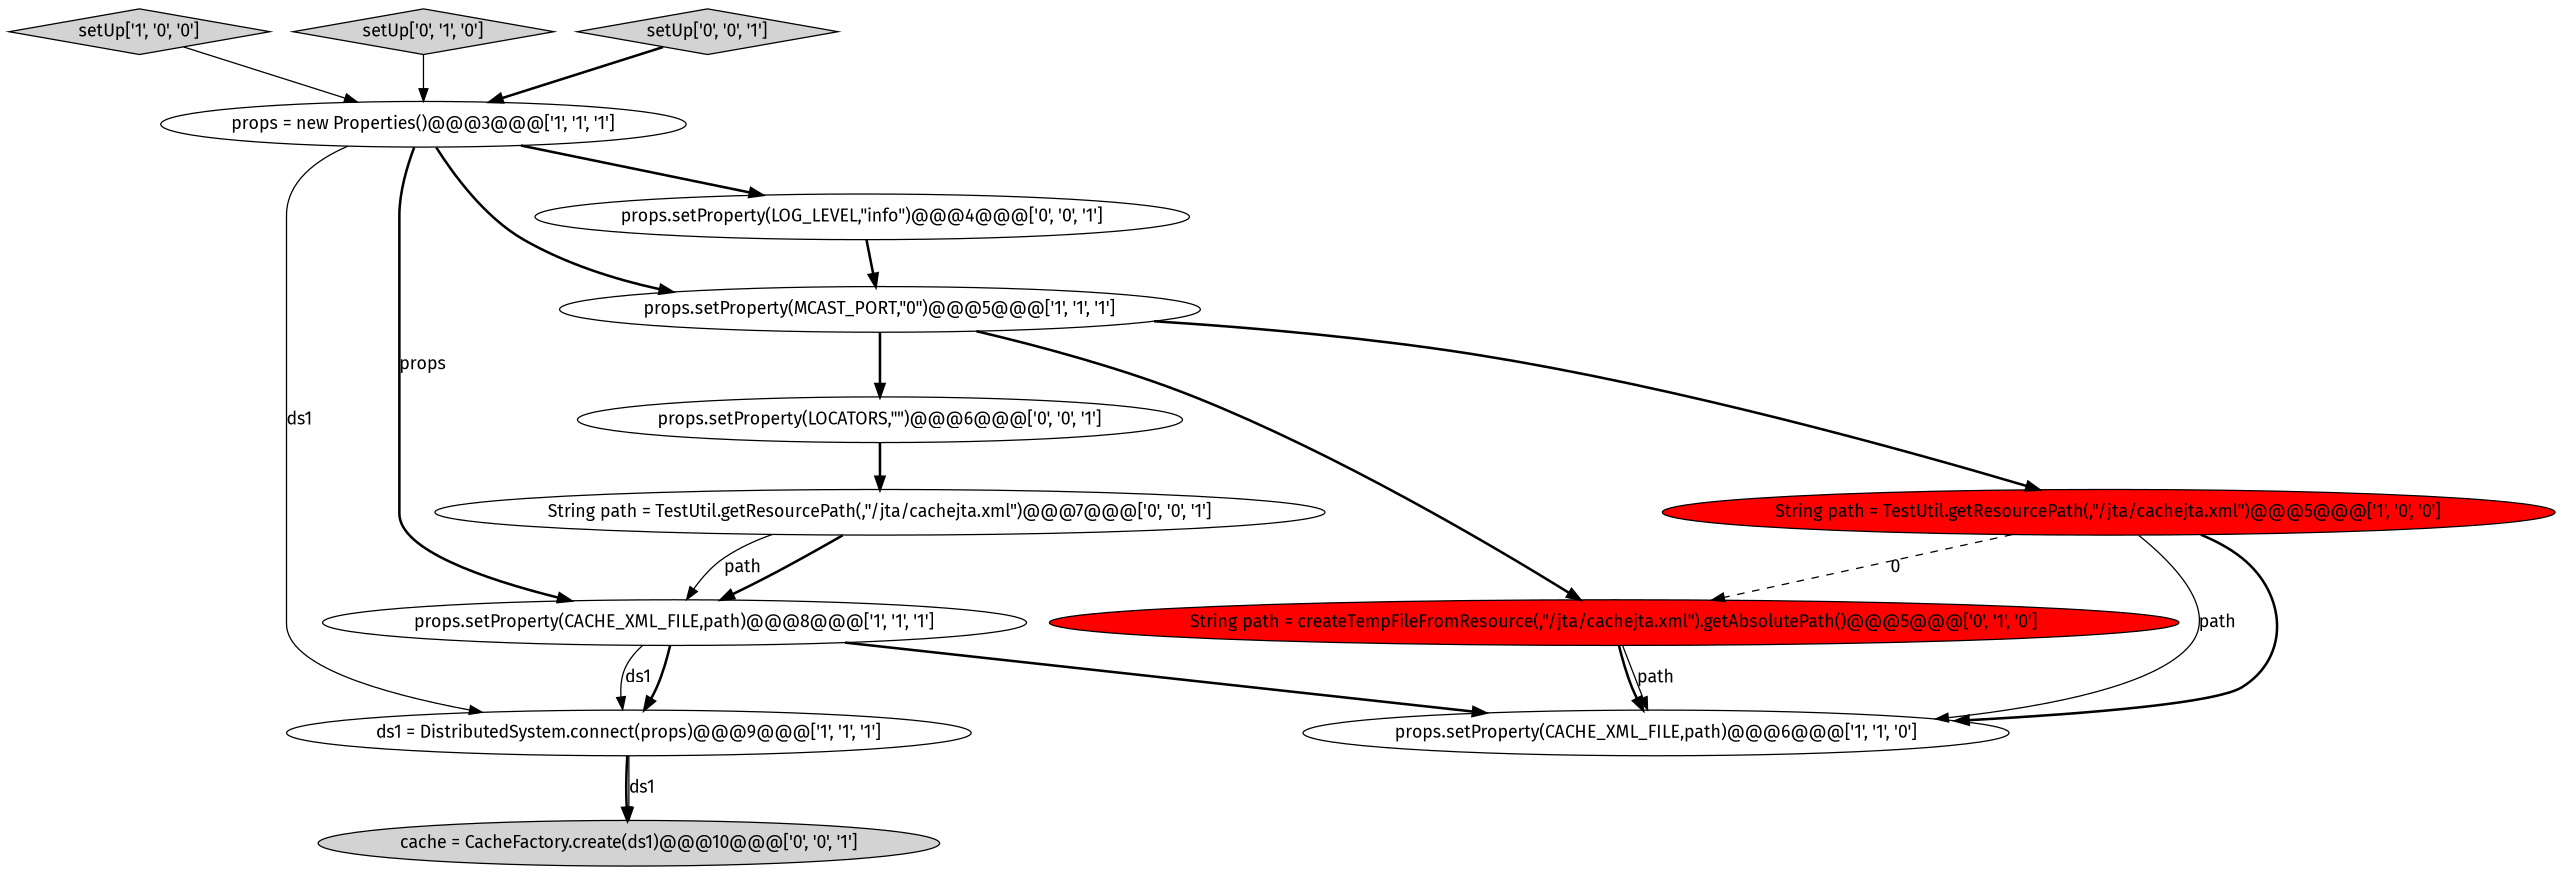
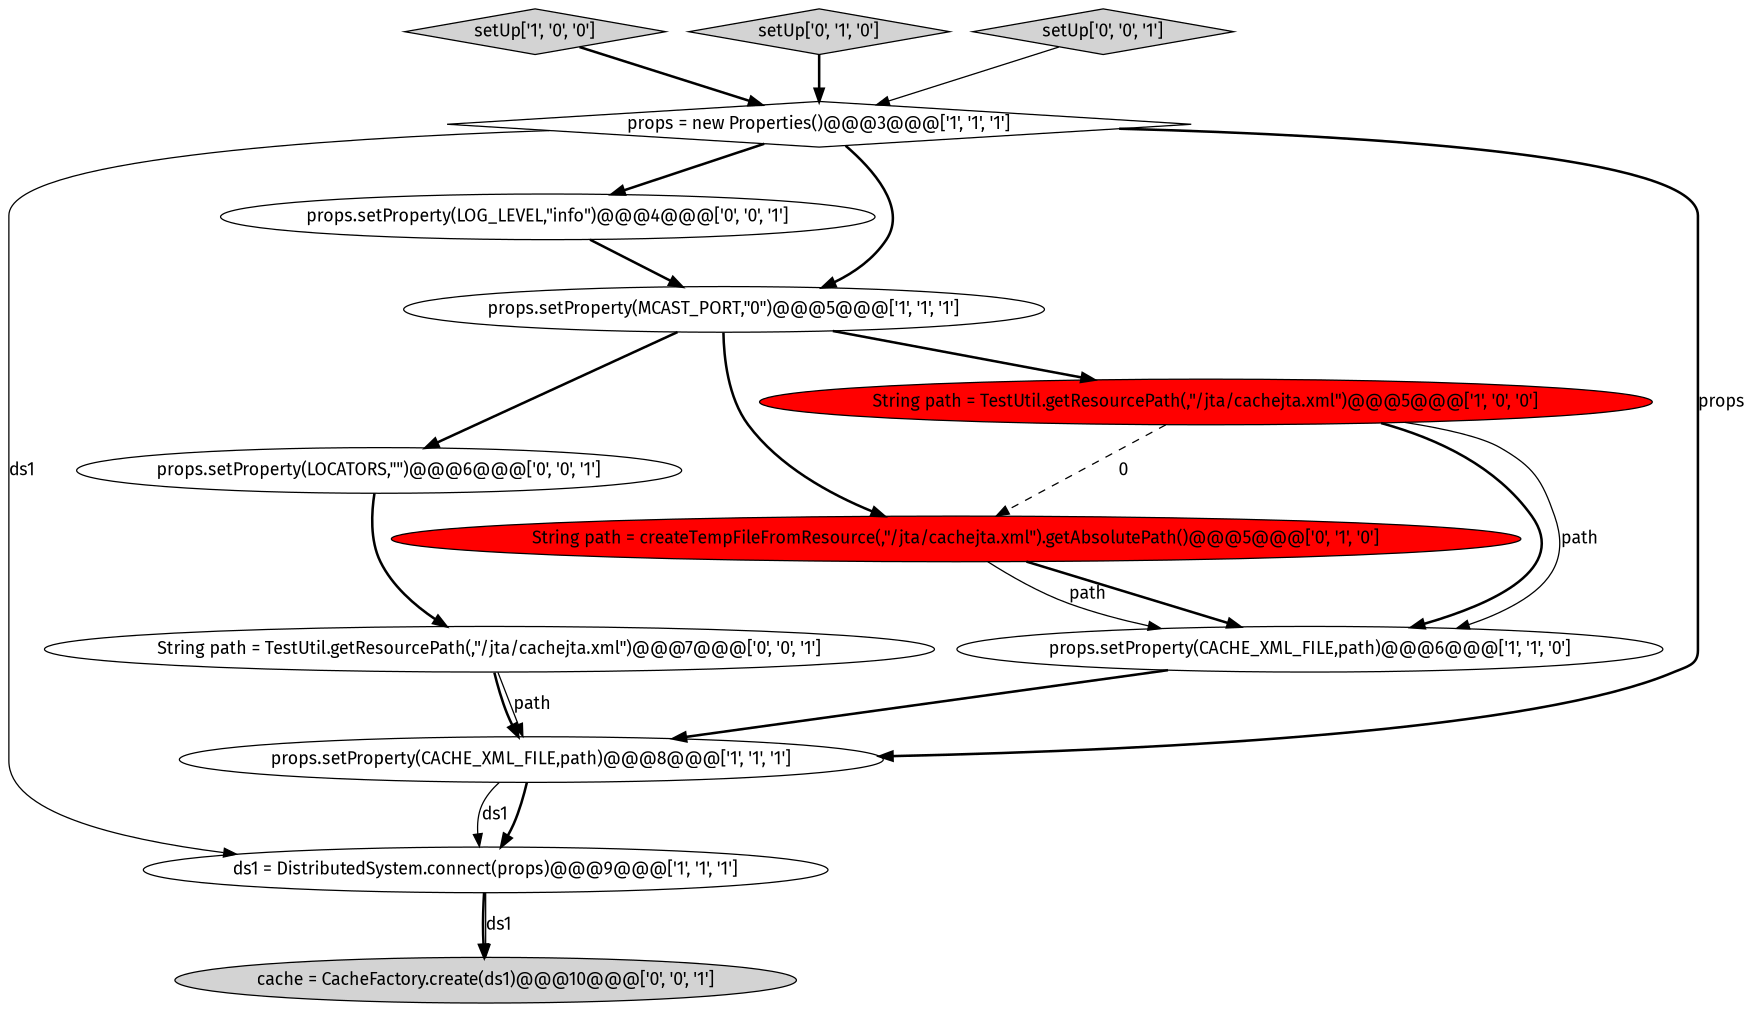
(423, 72) -> (819, 72)
(264, 73) -> (664, 74)
(583, 73) -> (974, 74)
(423, 124) -> (819, 124)
(1159, 677) -> (927, 704)
